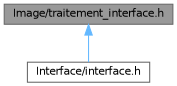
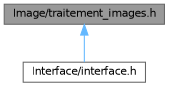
(89, 14) -> (84, 14)
